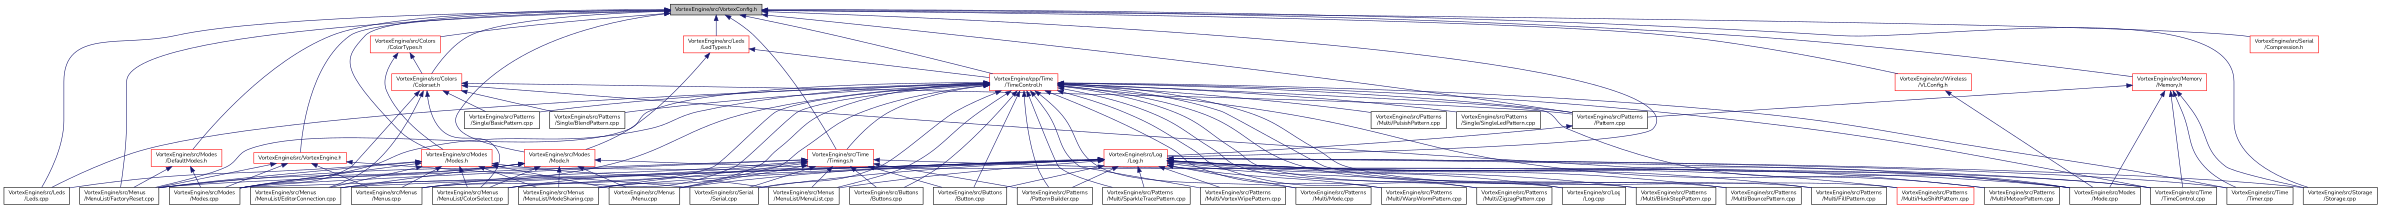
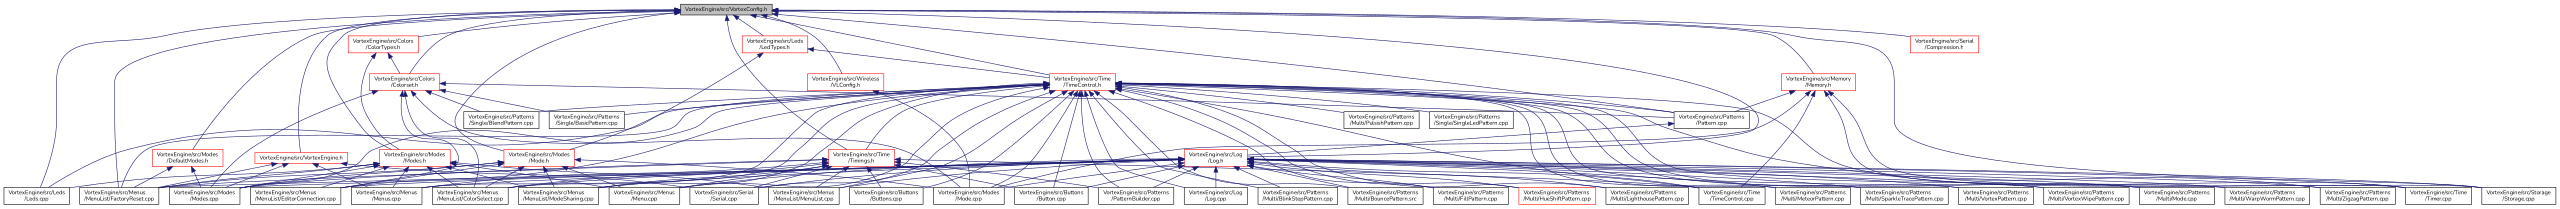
(1024, 82) -> (1083, 82)
none -> (1647, 196)
(1764, 196) -> (1385, 196)
none -> (1996, 196)
